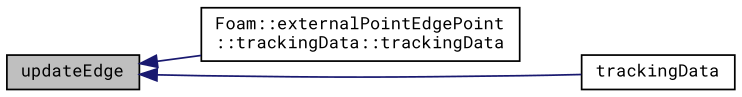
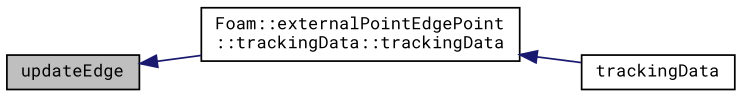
(369, 77) -> (559, 60)
